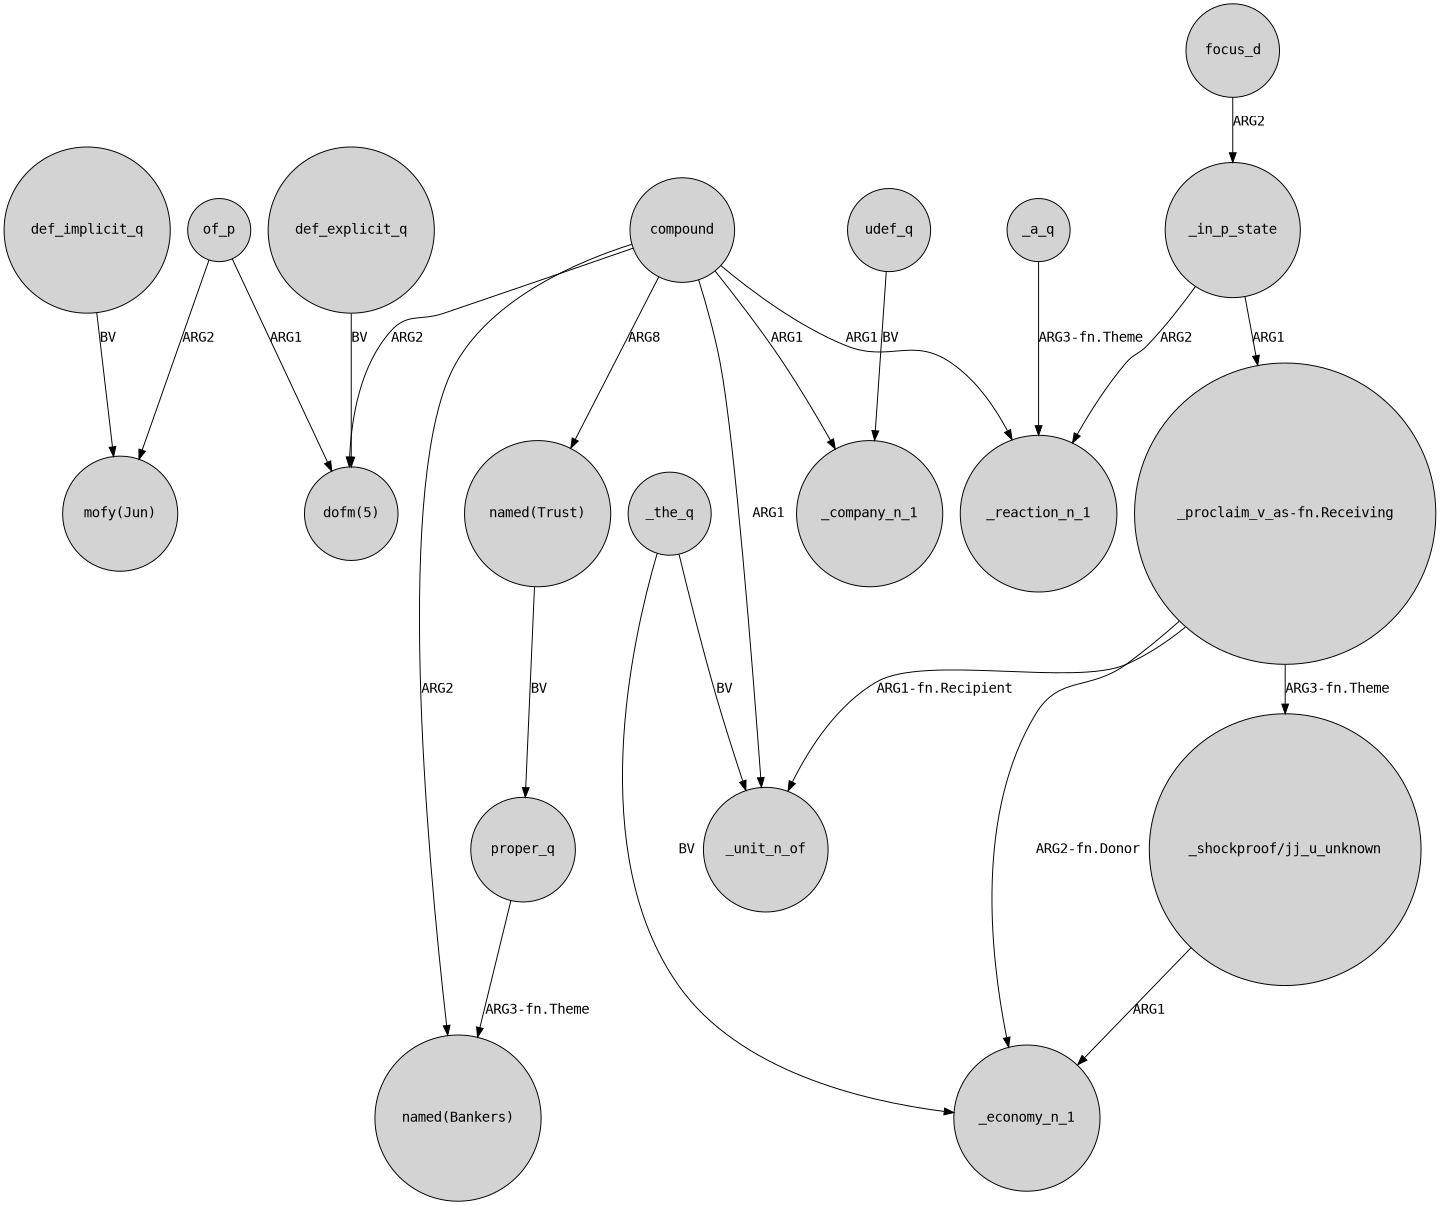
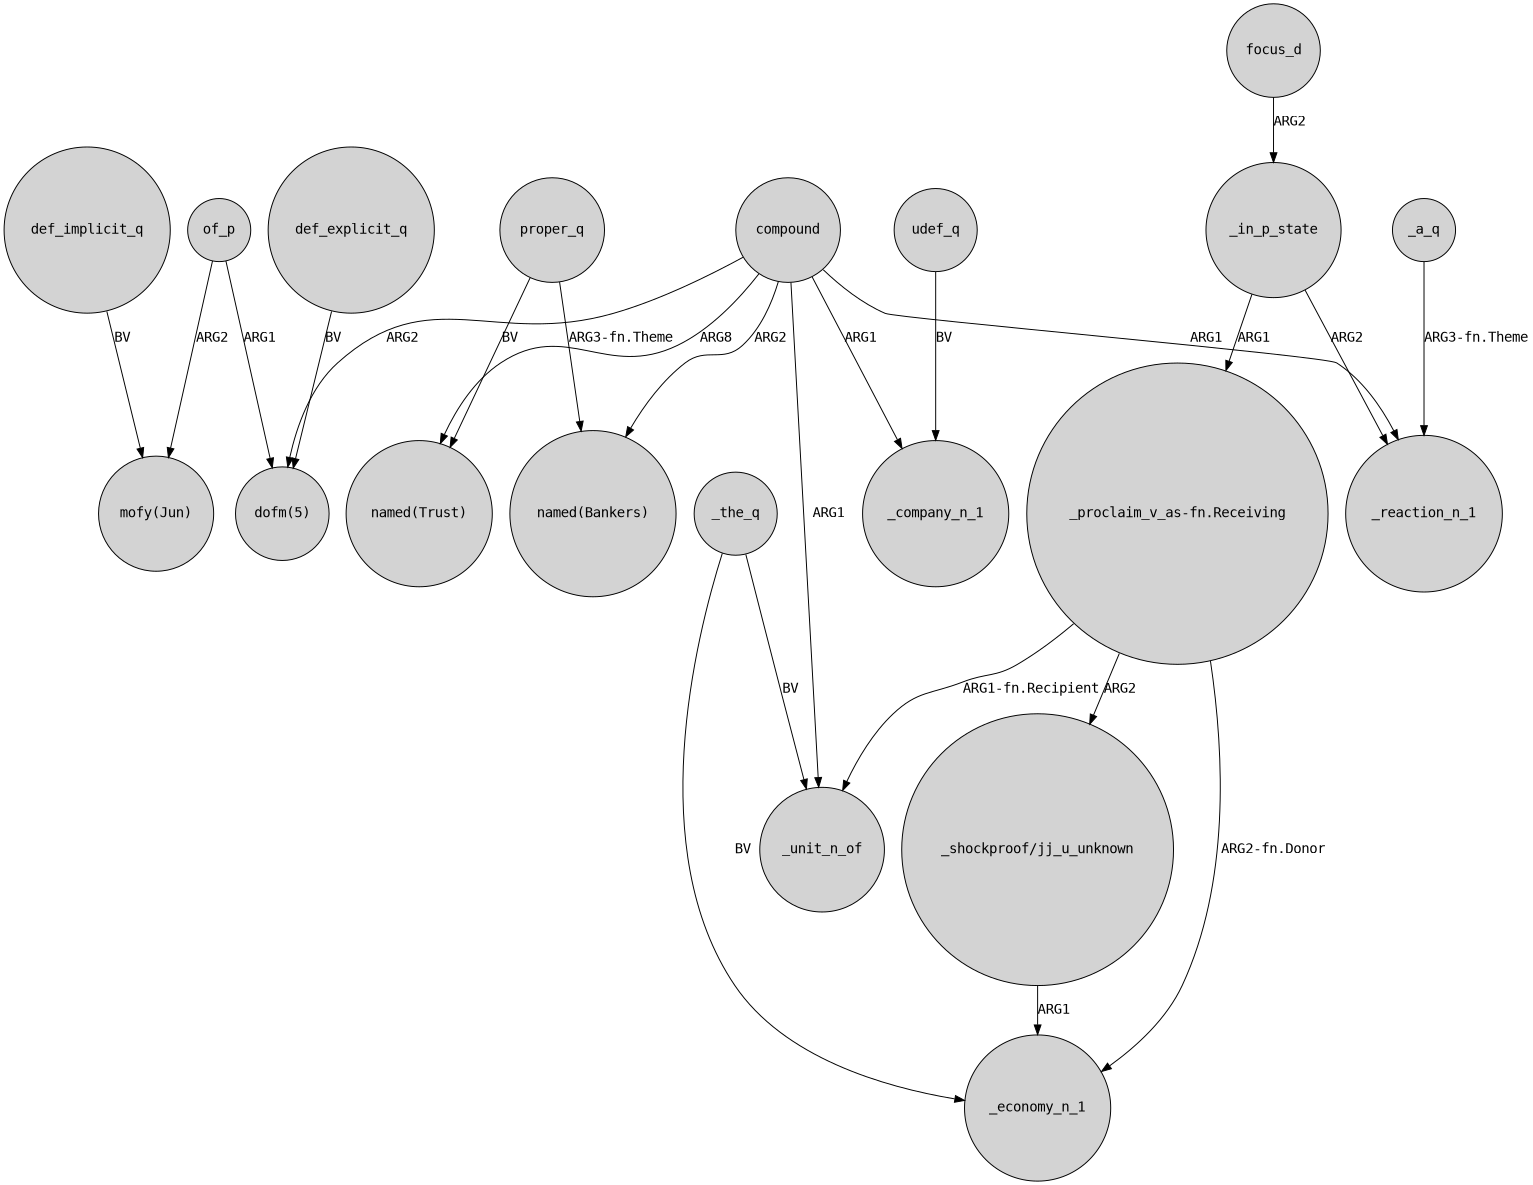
(530, 687) -> (492, 358)
(1338, 689) -> (1120, 689)
